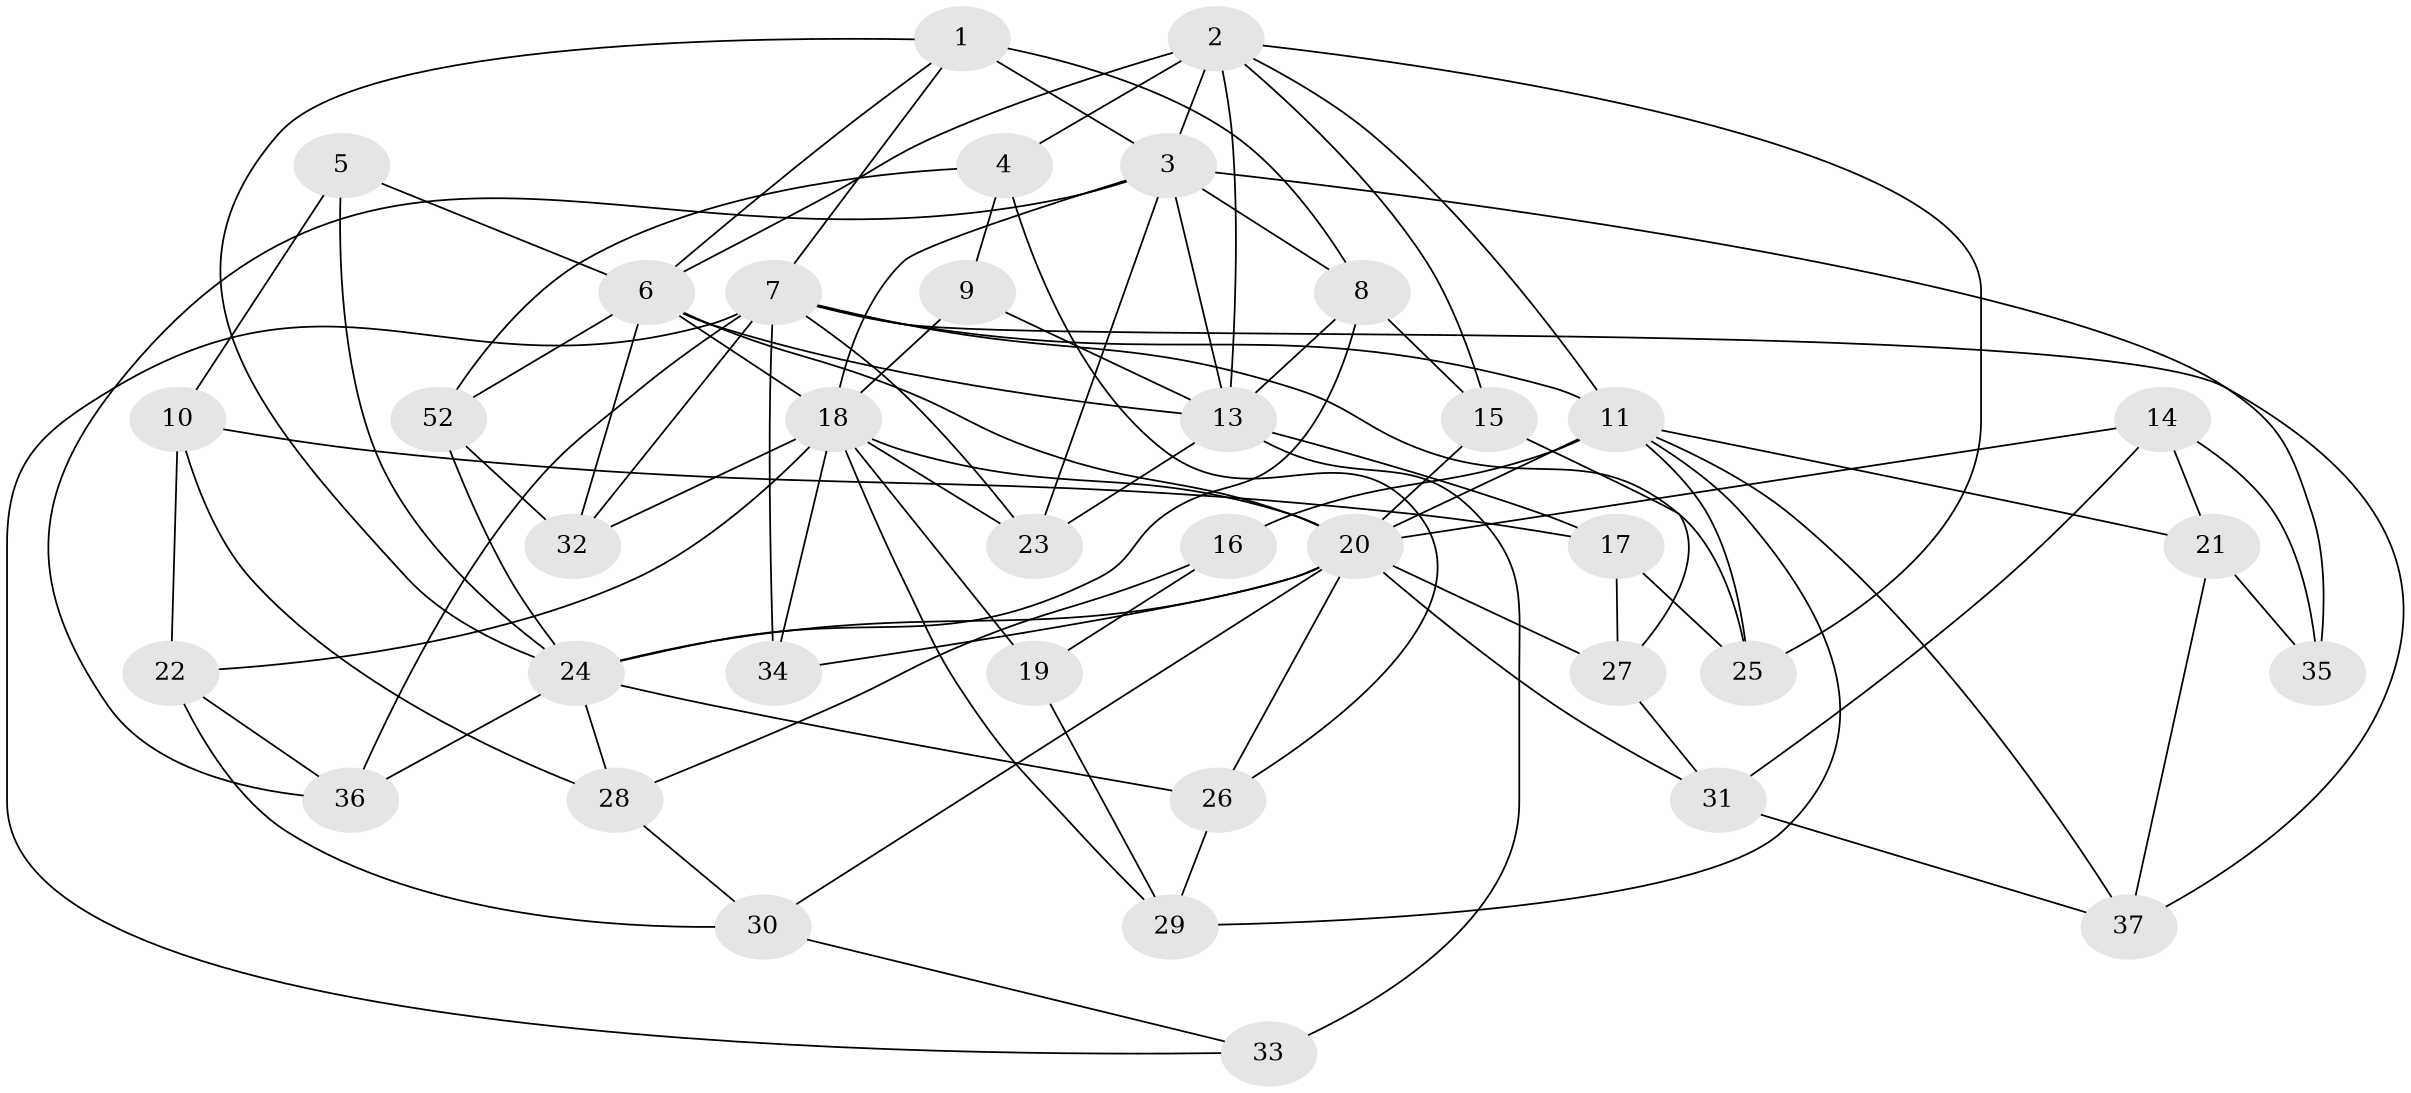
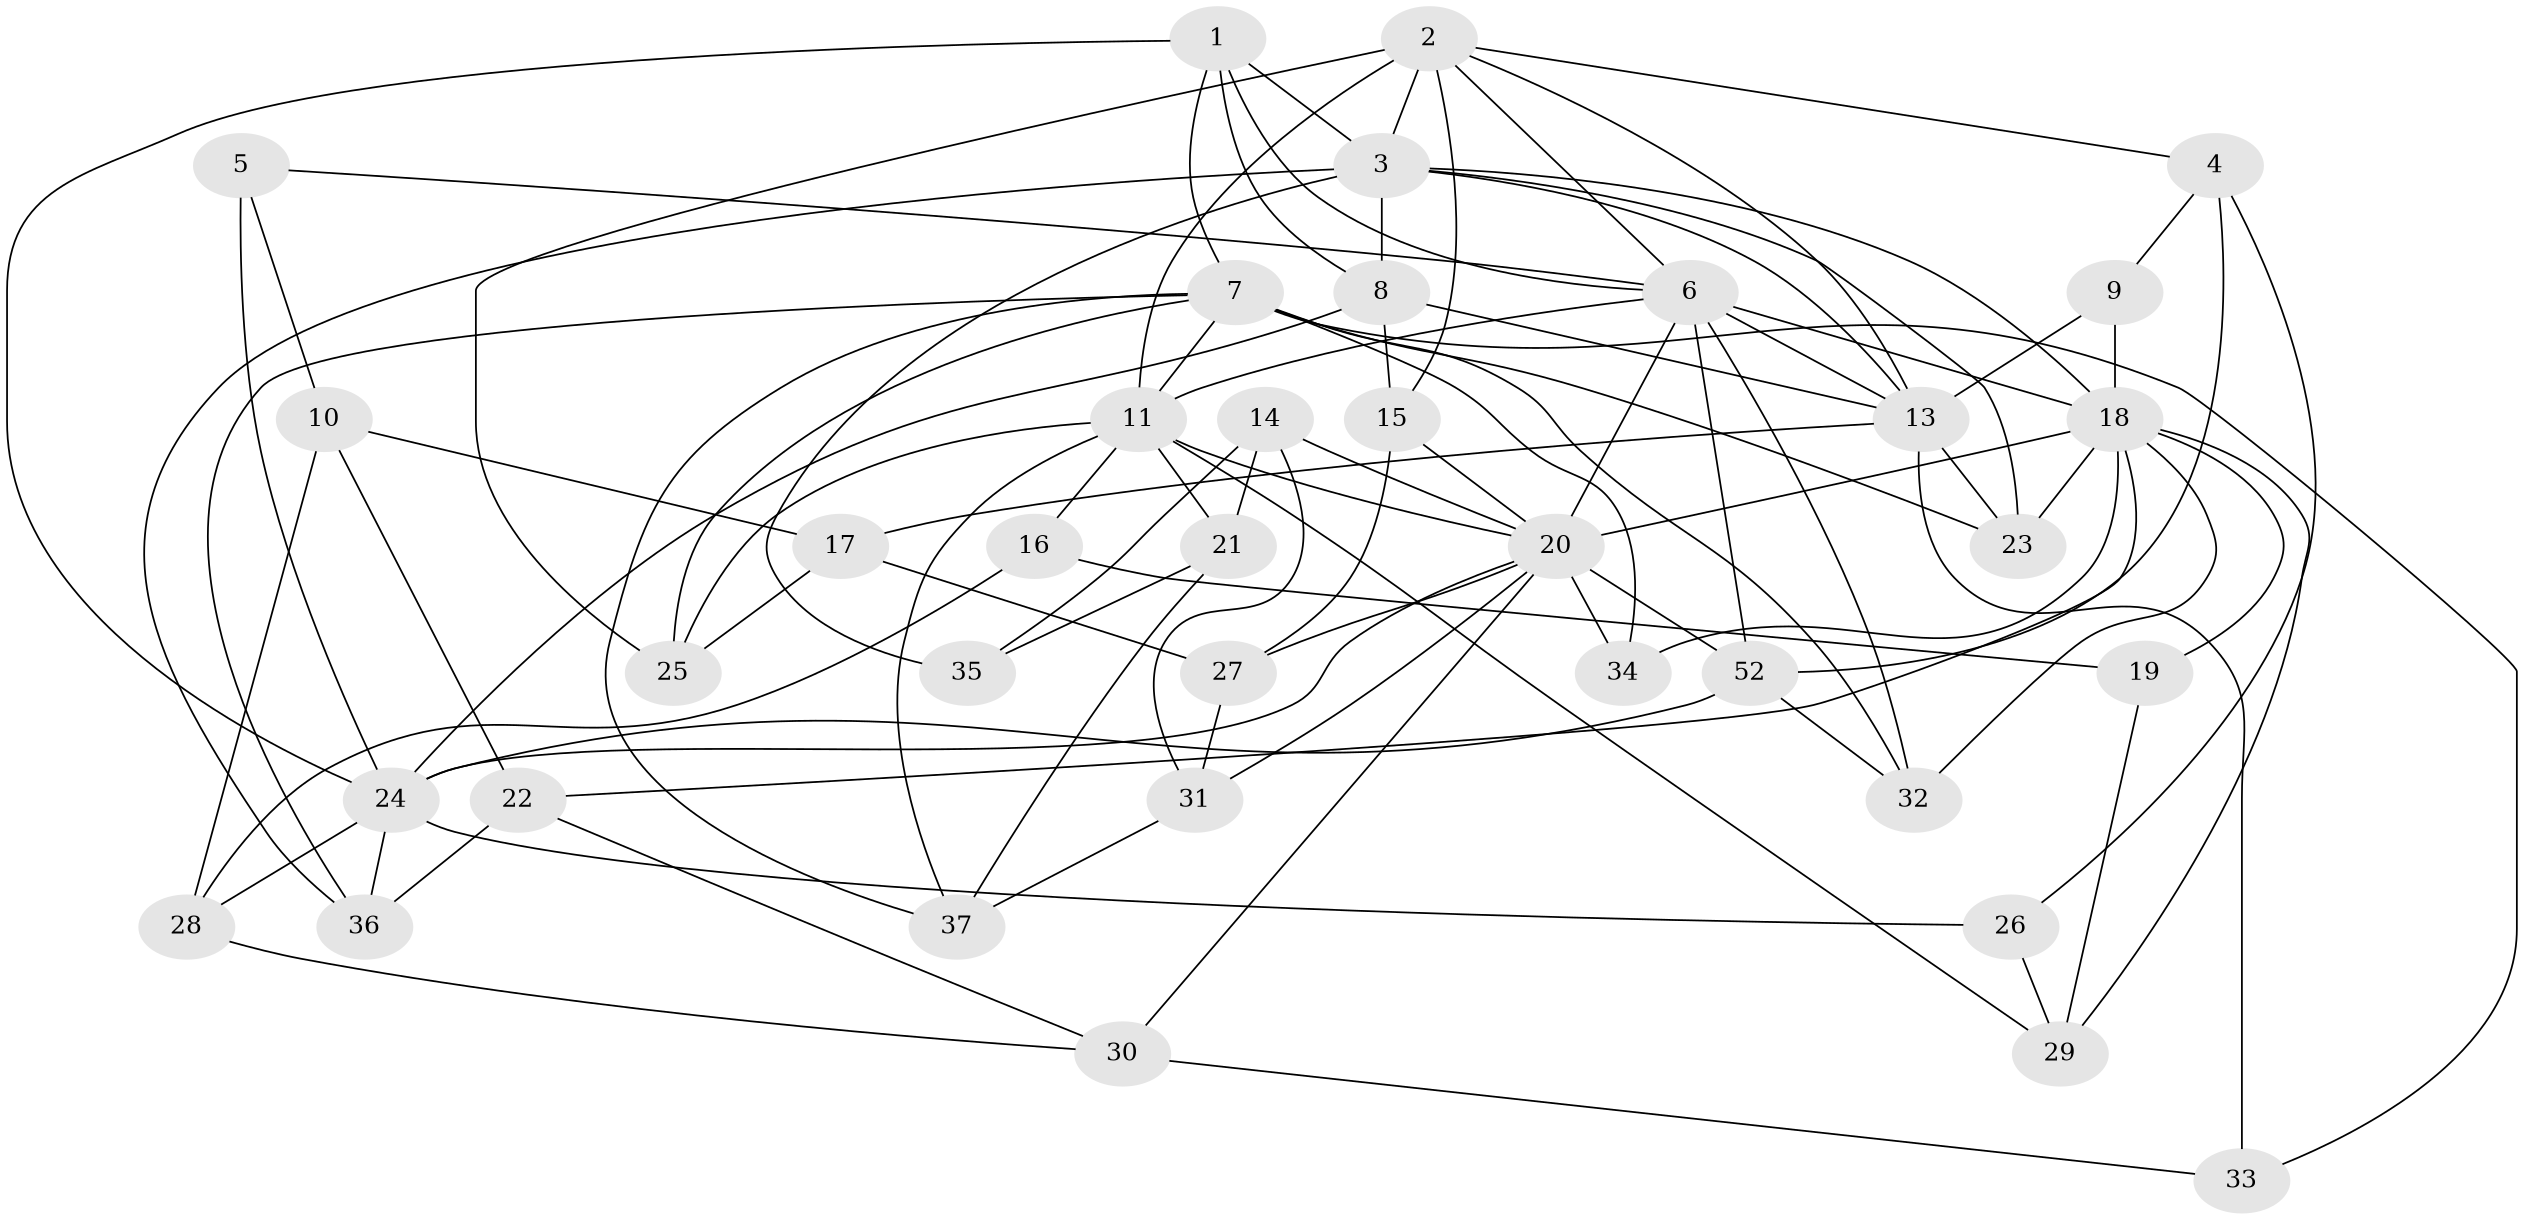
none -> (1465, 325)
(1287, 673) -> (1653, 610)
